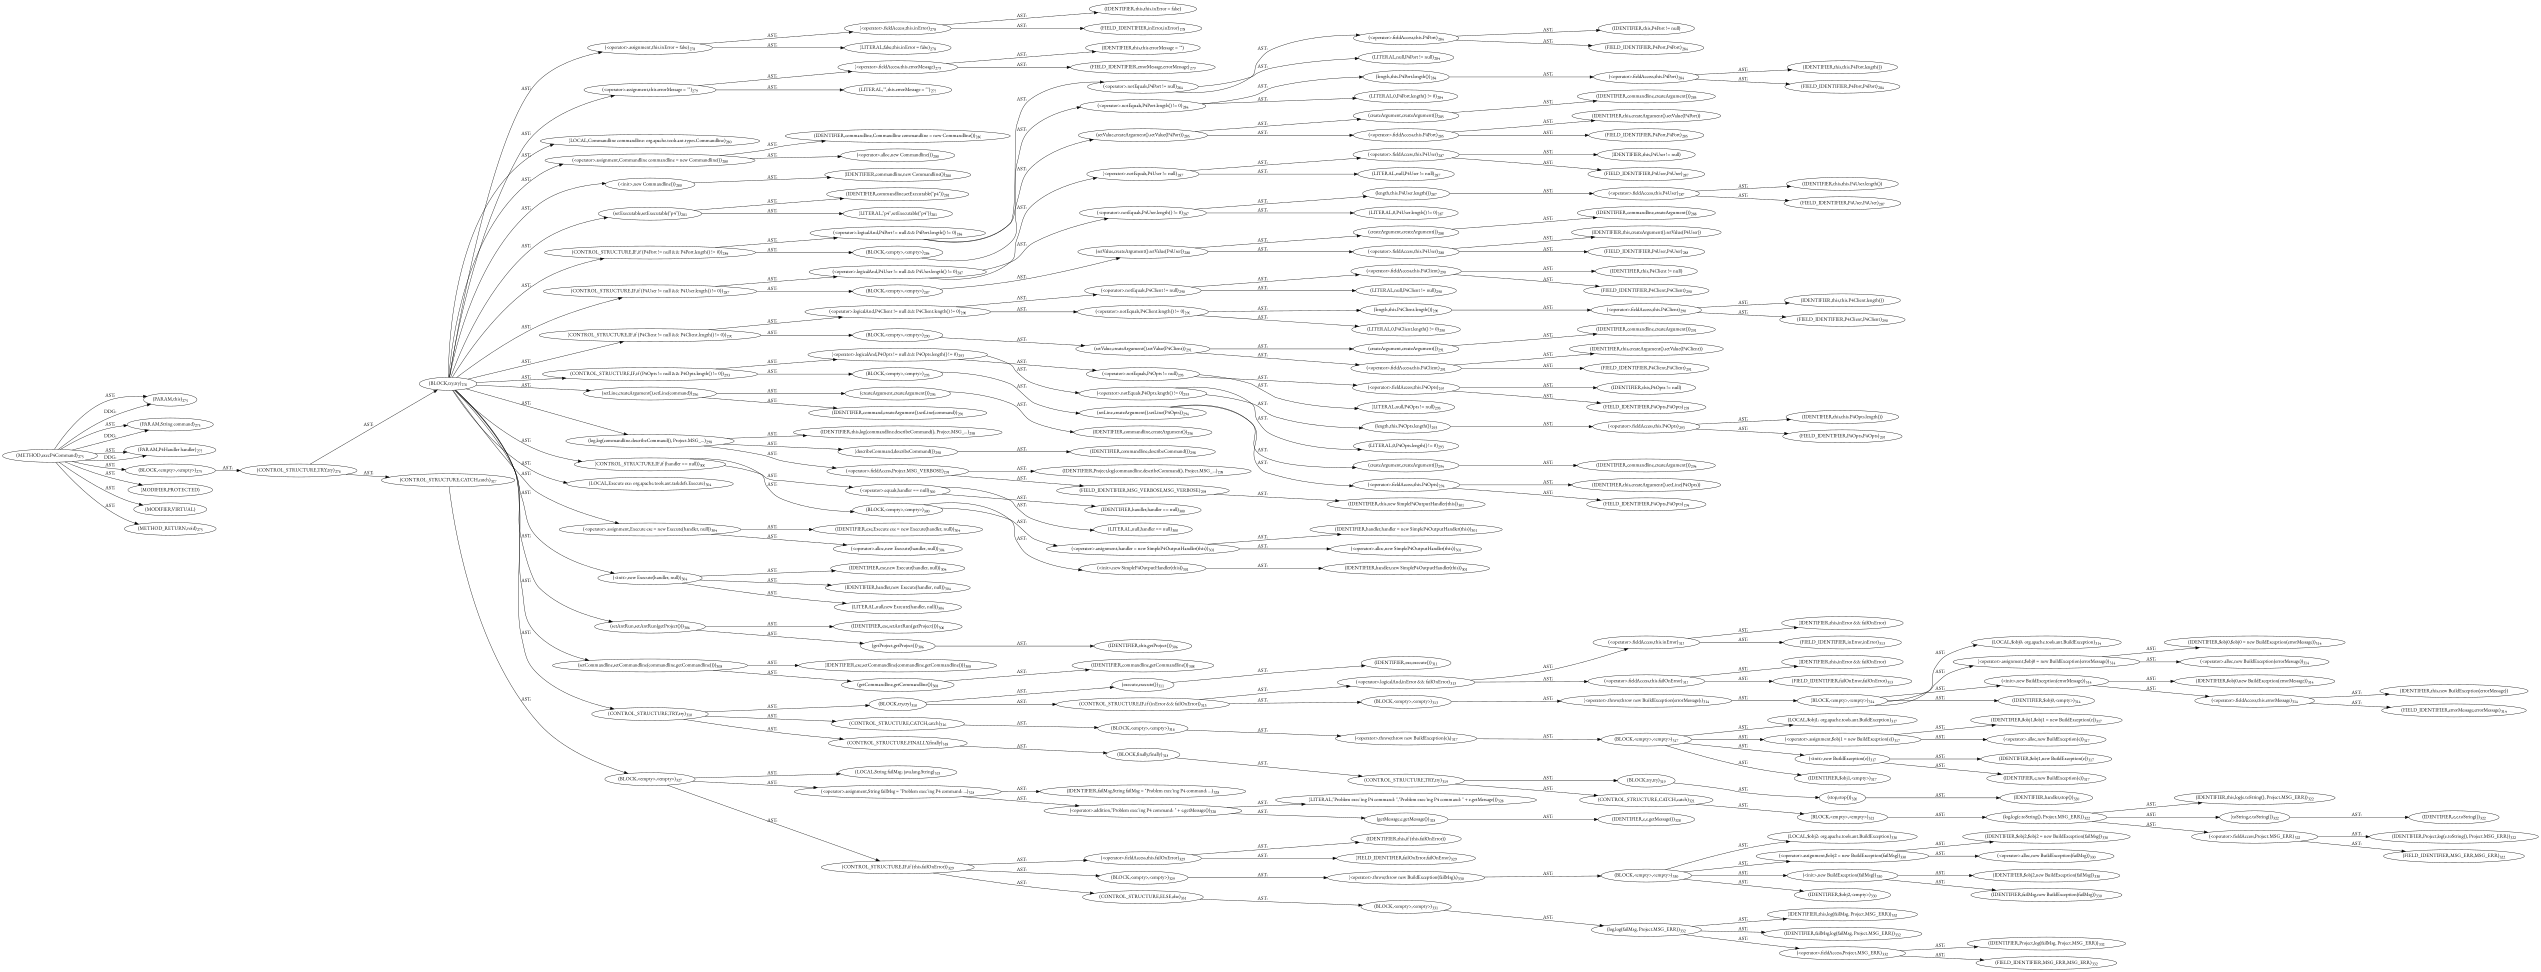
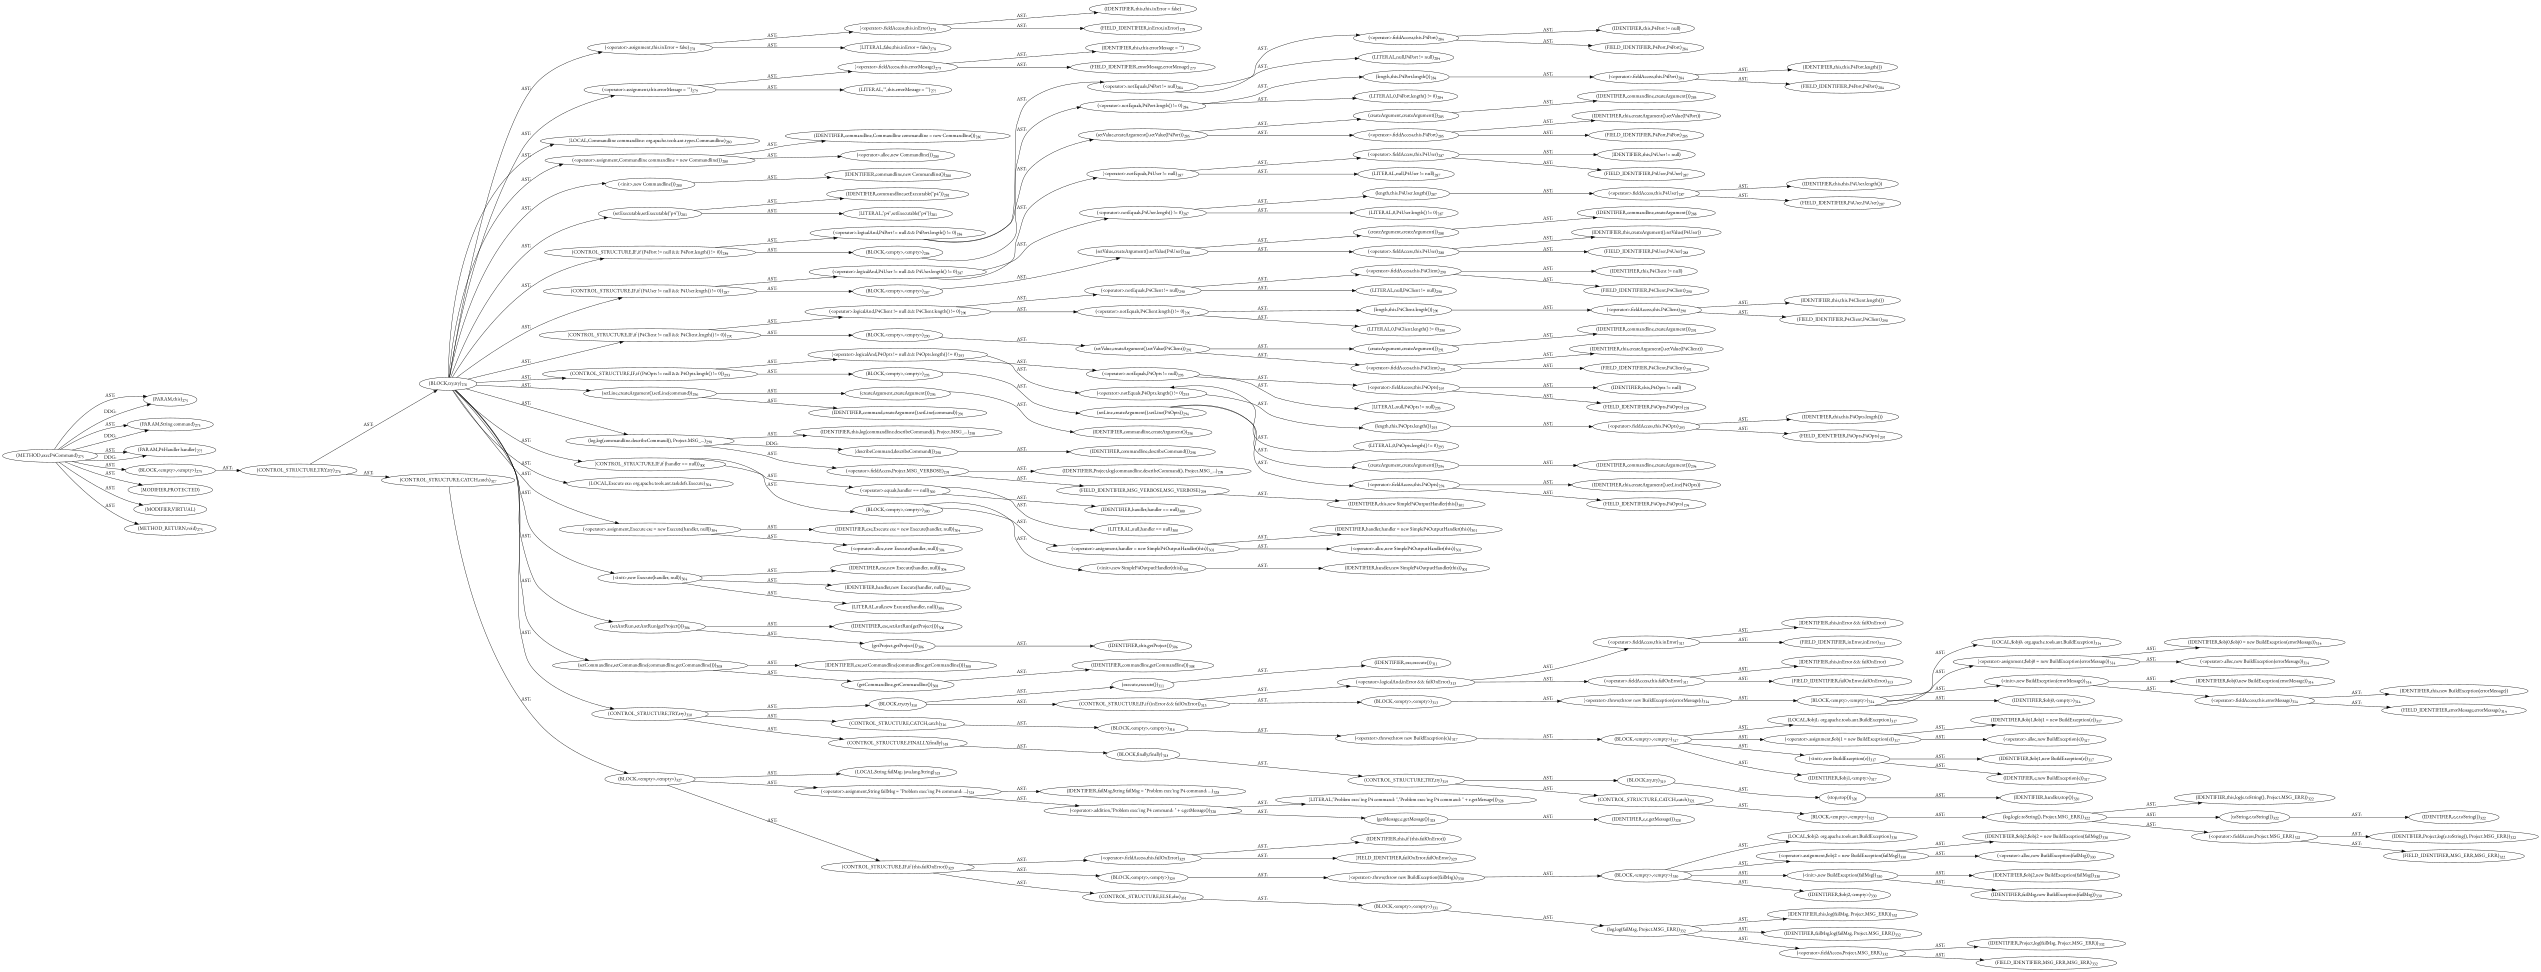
(1260, 425) -> (1262, 443)
(773, 444) -> (773, 444)
